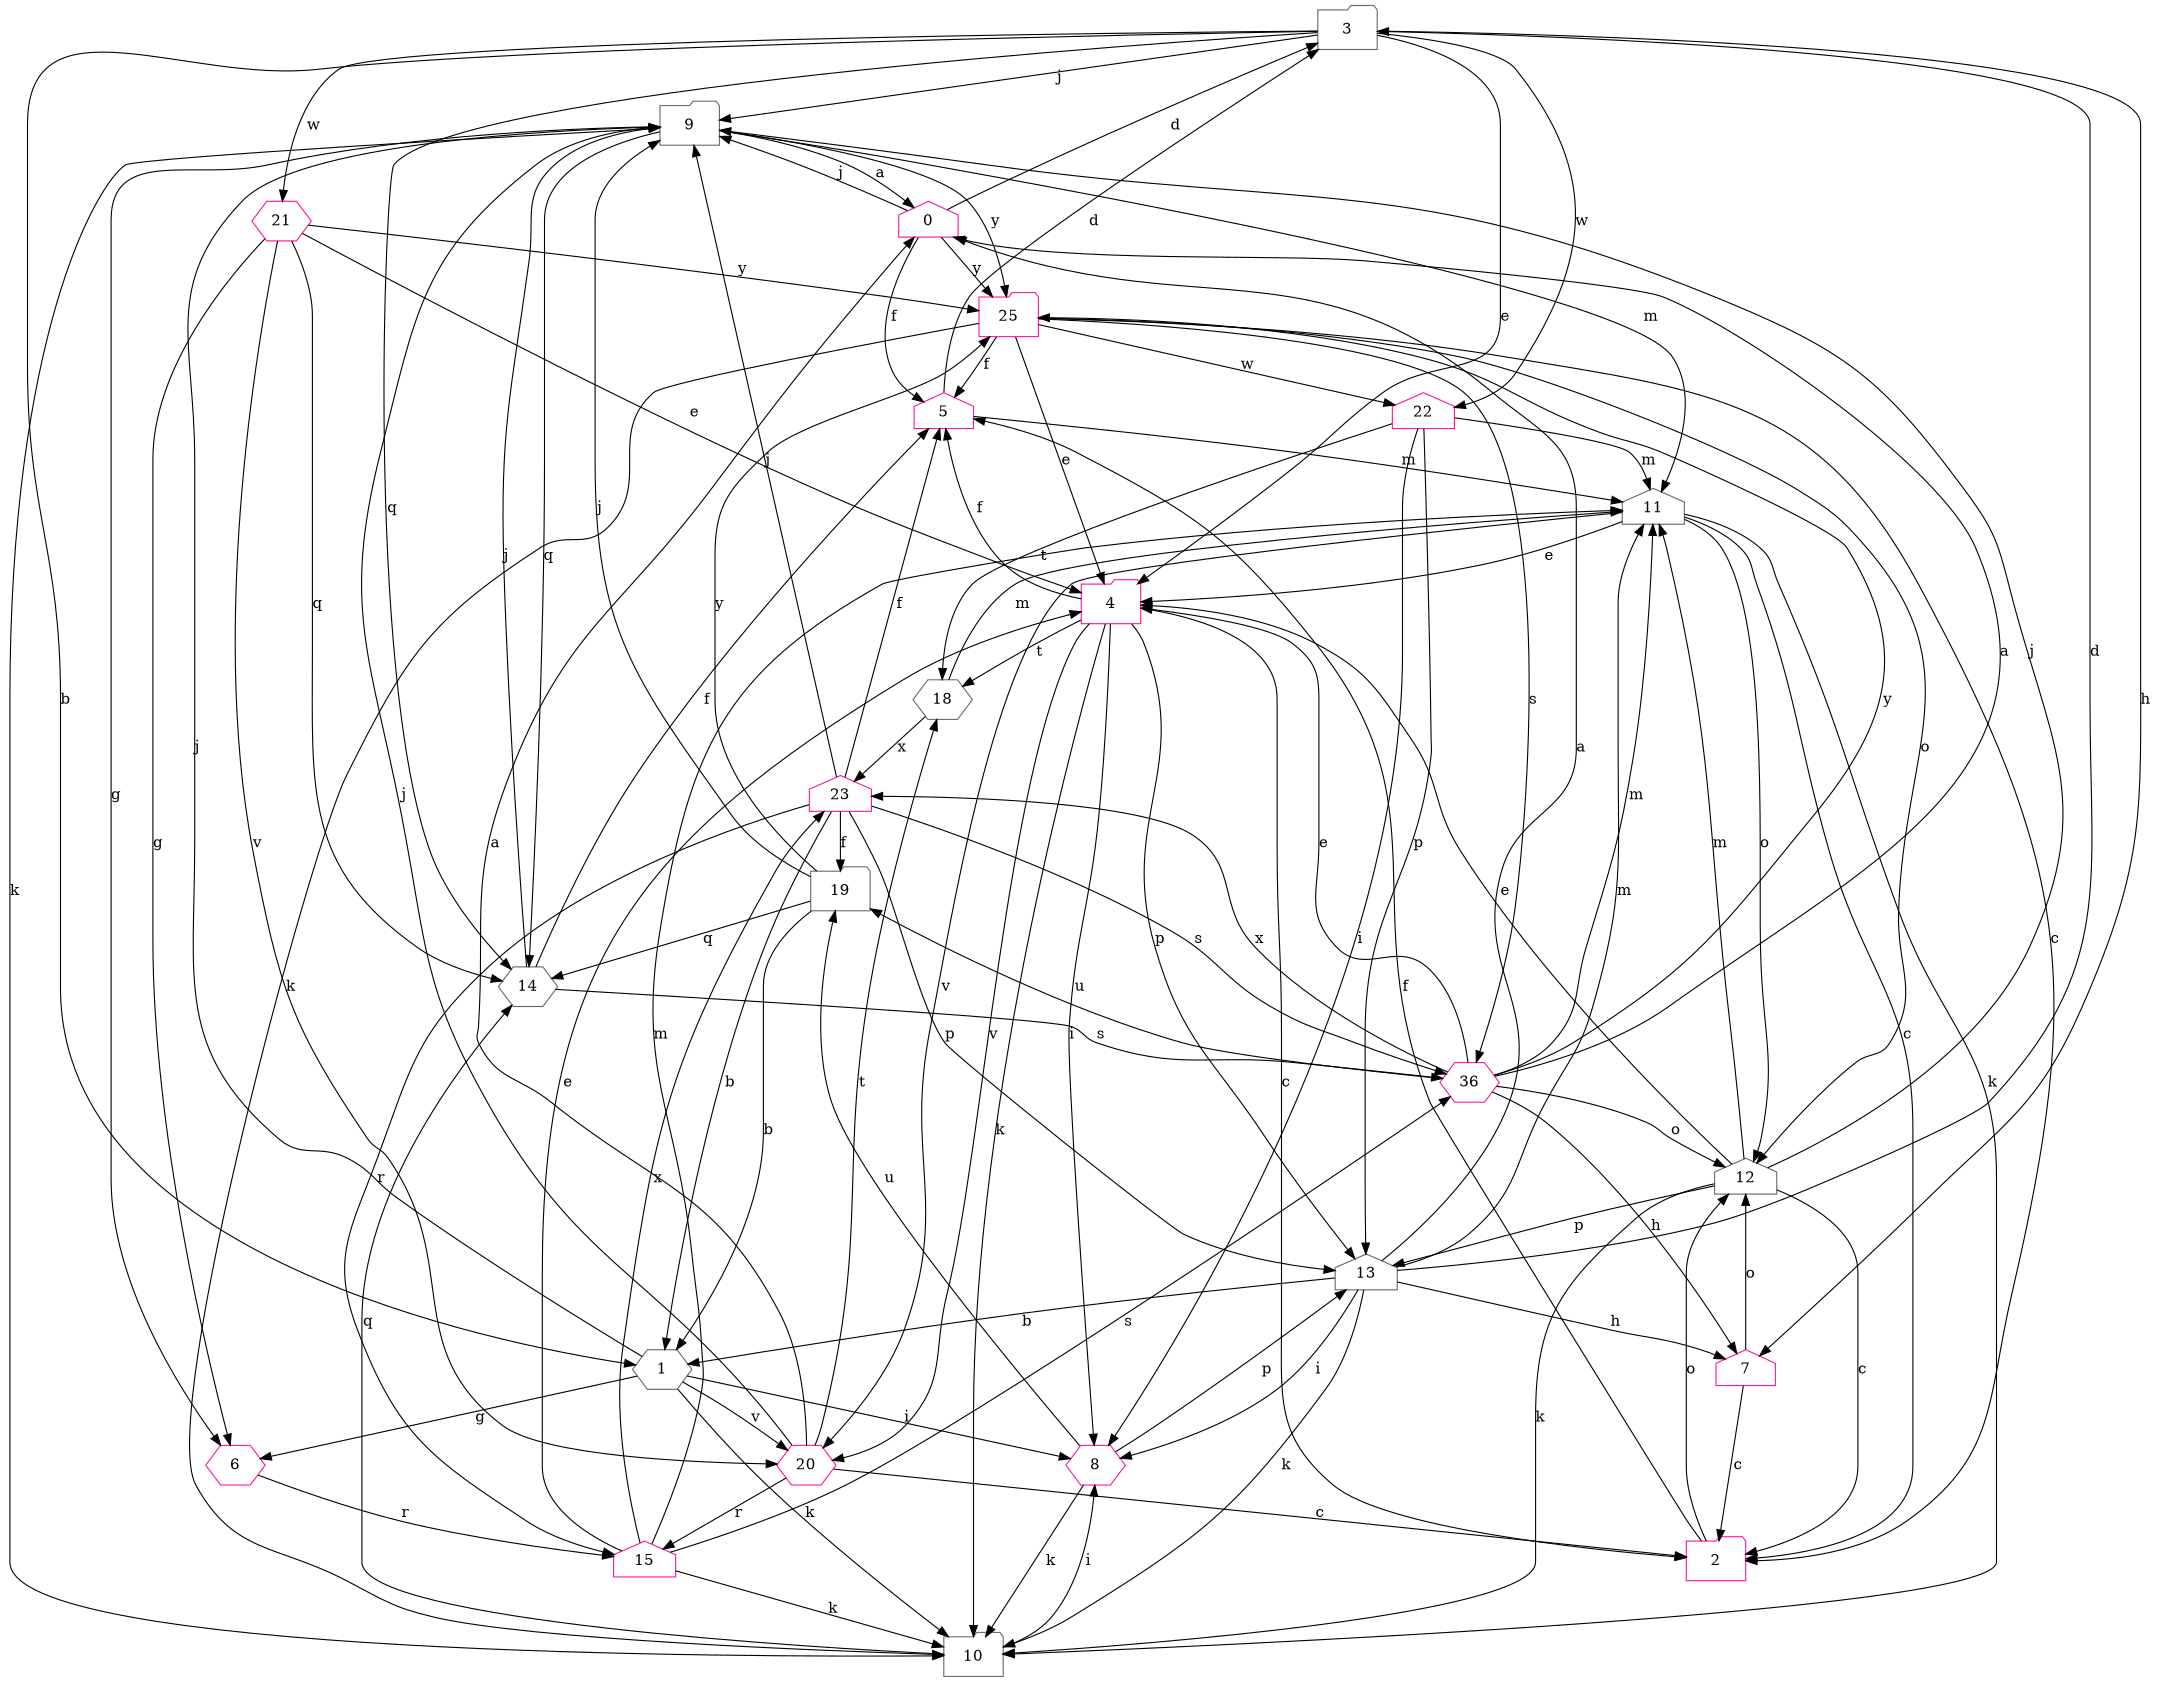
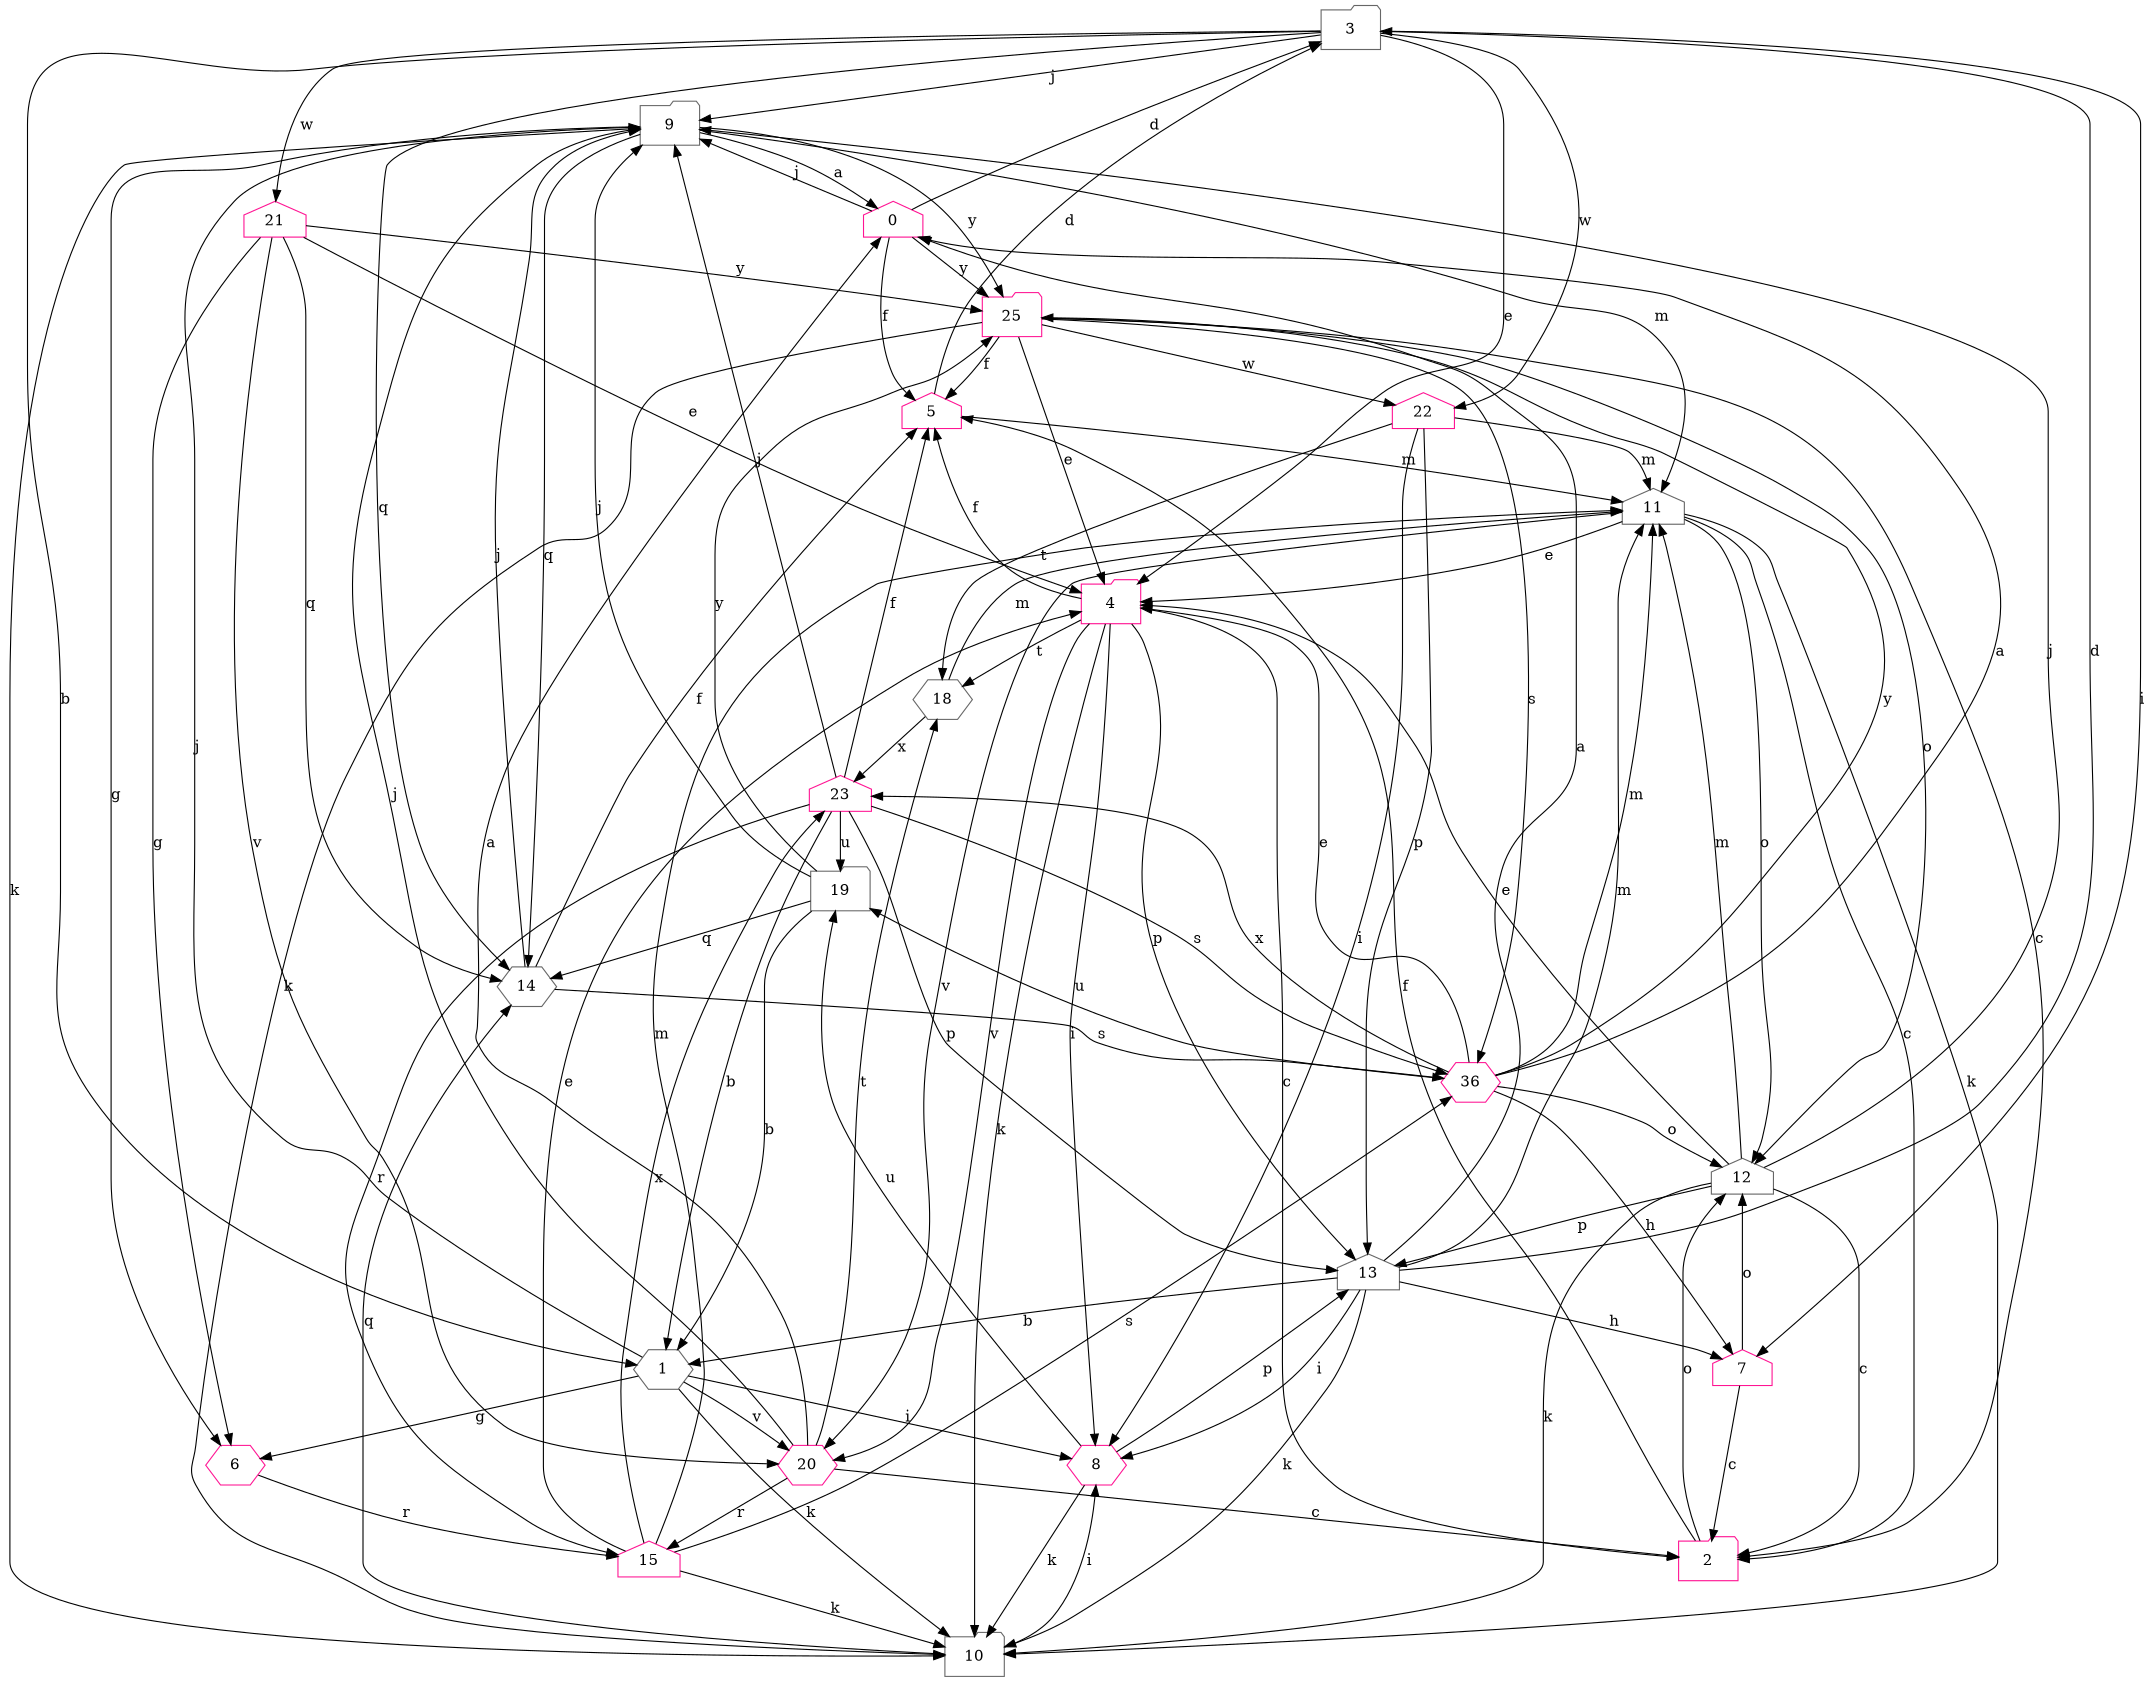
(282, 221) -> (275, 221)
(2146, 700) -> (2142, 700)
(844, 843) -> (846, 843)
